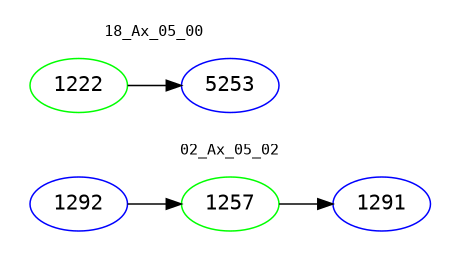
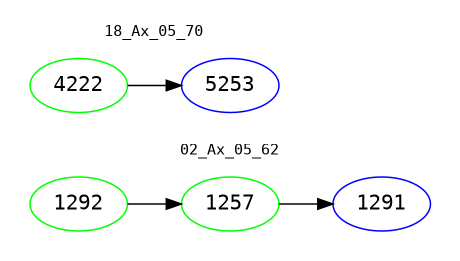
(154, 32) -> (154, 32)
(79, 86) -> (79, 86)
(230, 151) -> (230, 151)
(79, 204) -> (79, 204)
